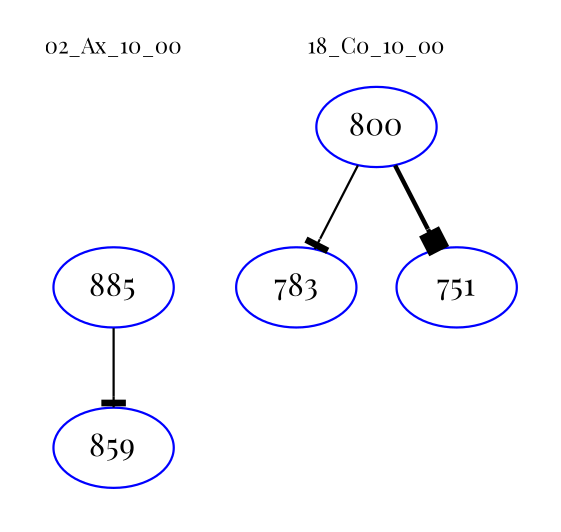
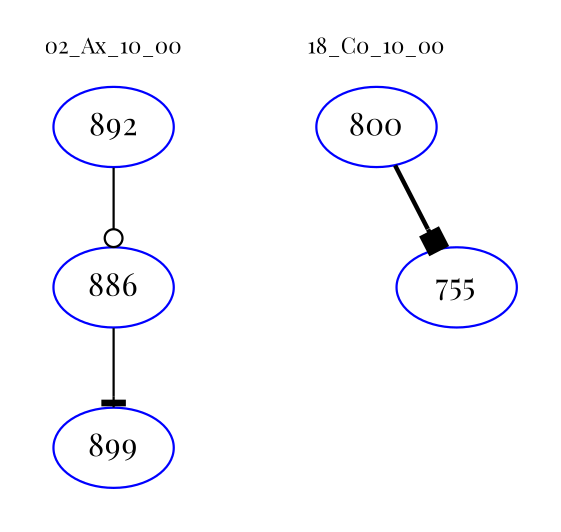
none -> (114, 127)
(114, 287) -> (114, 287)
(296, 287) -> none
(457, 287) -> (457, 287)
(114, 448) -> (114, 448)
